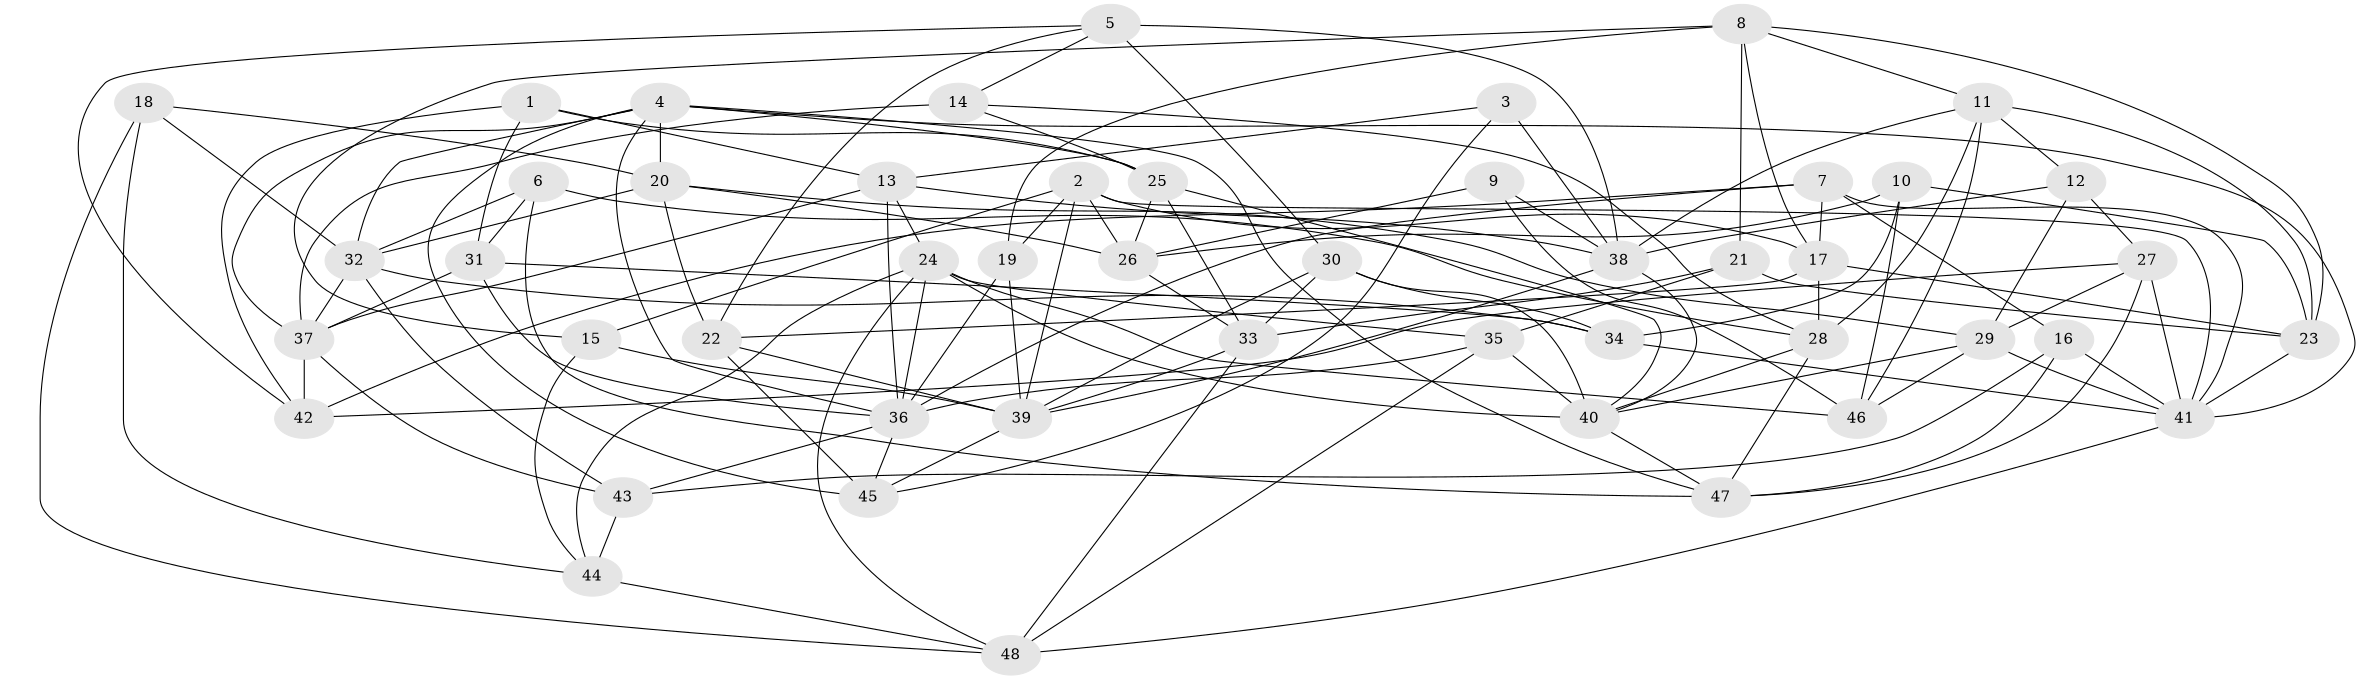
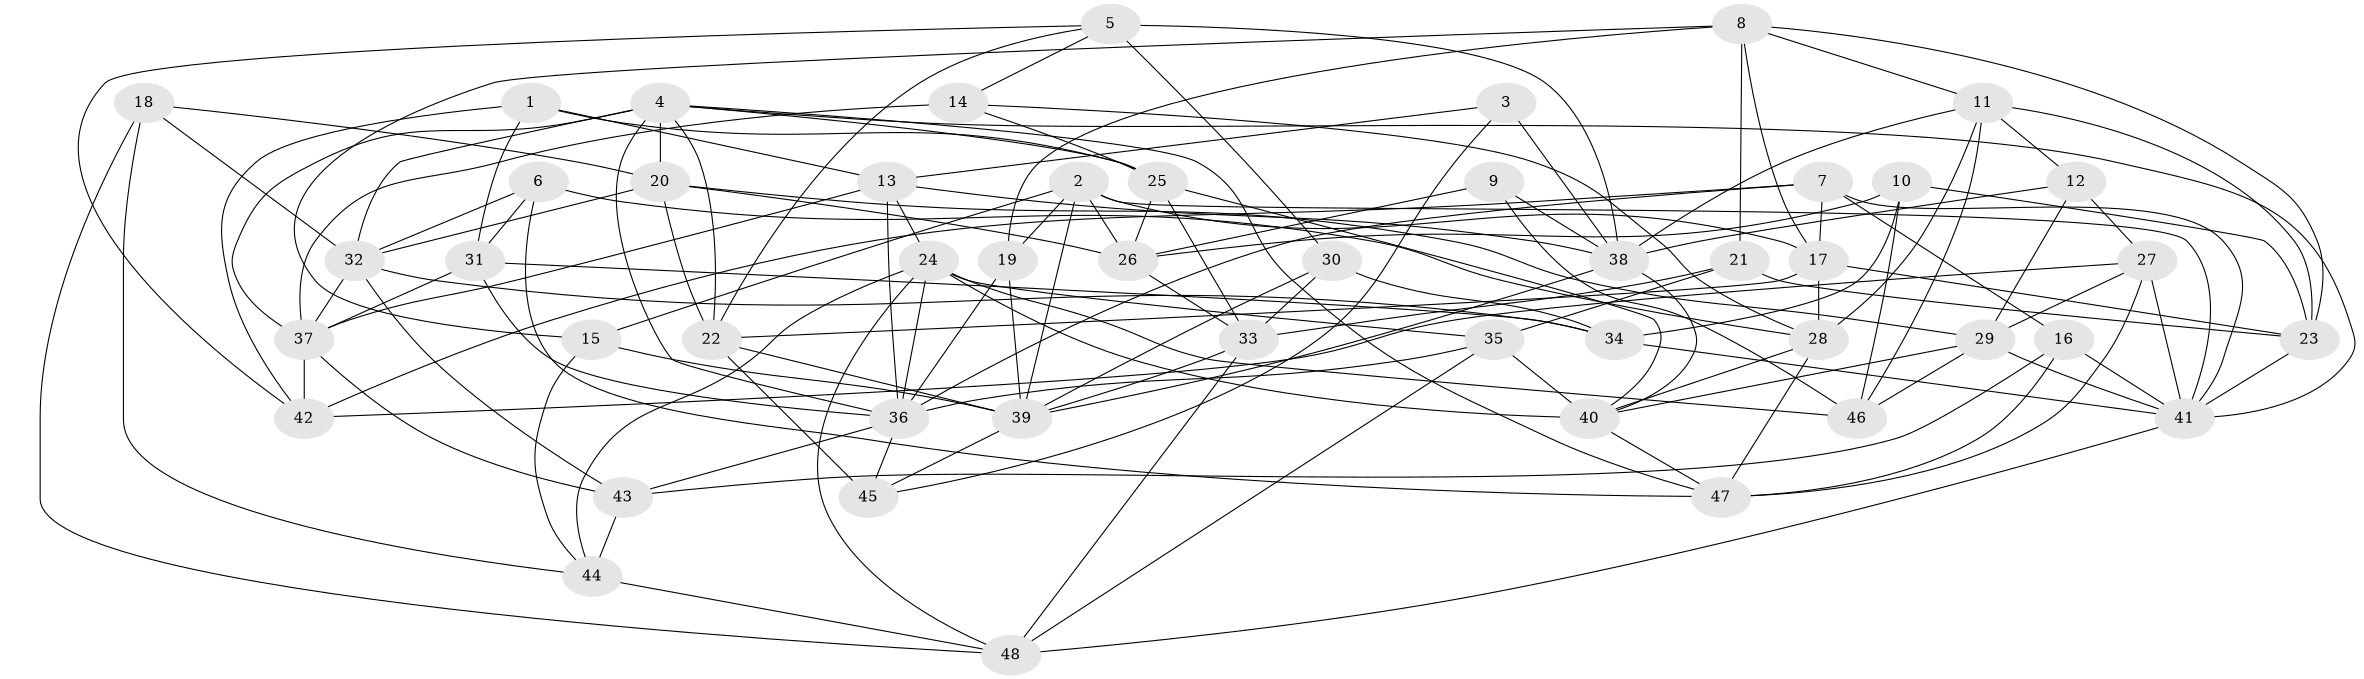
(1547, 332) -> none
(489, 353) -> (712, 221)
